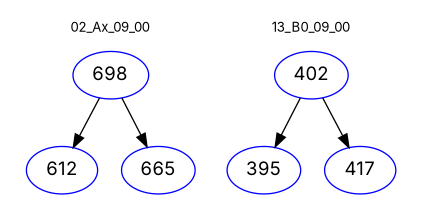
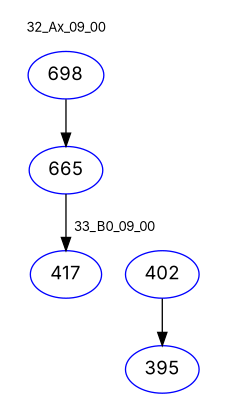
(111, 28) -> (67, 28)
(311, 28) -> (115, 228)
(333, 117) -> (66, 223)
(62, 170) -> none
